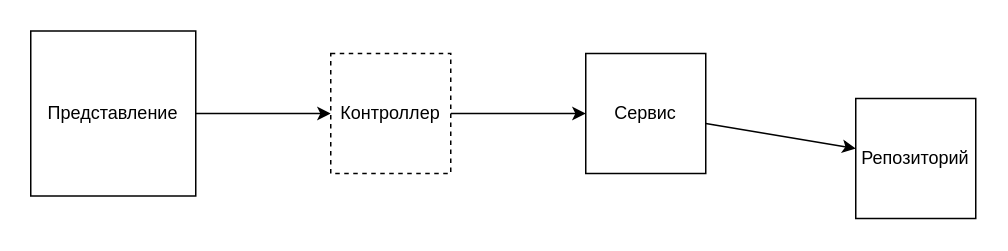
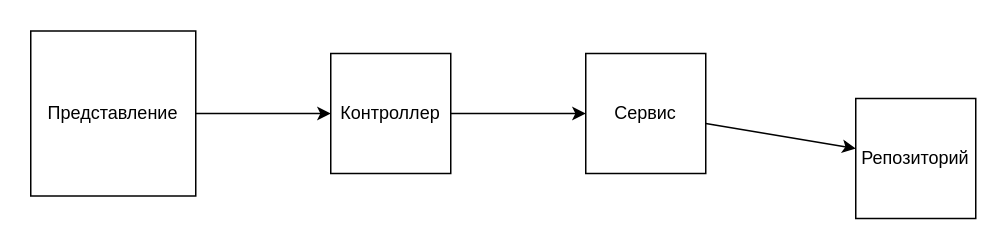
(391, 113) -> (391, 113)
